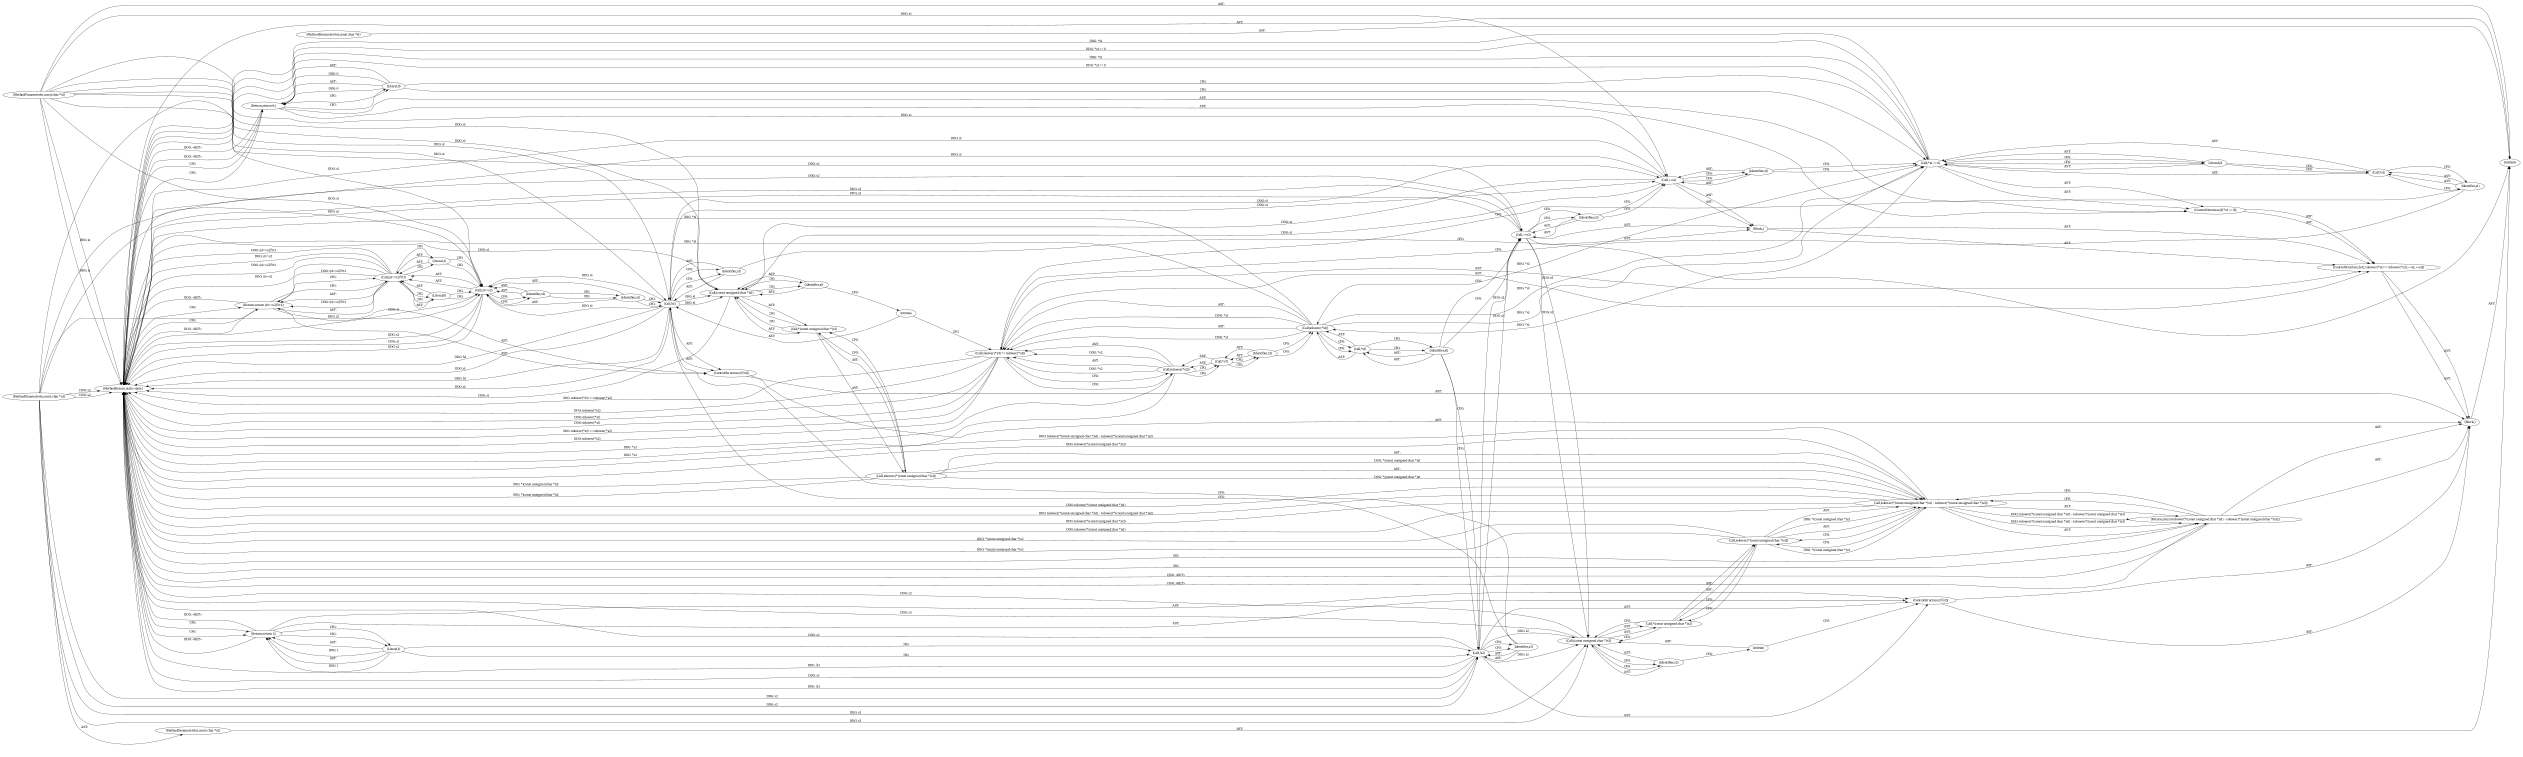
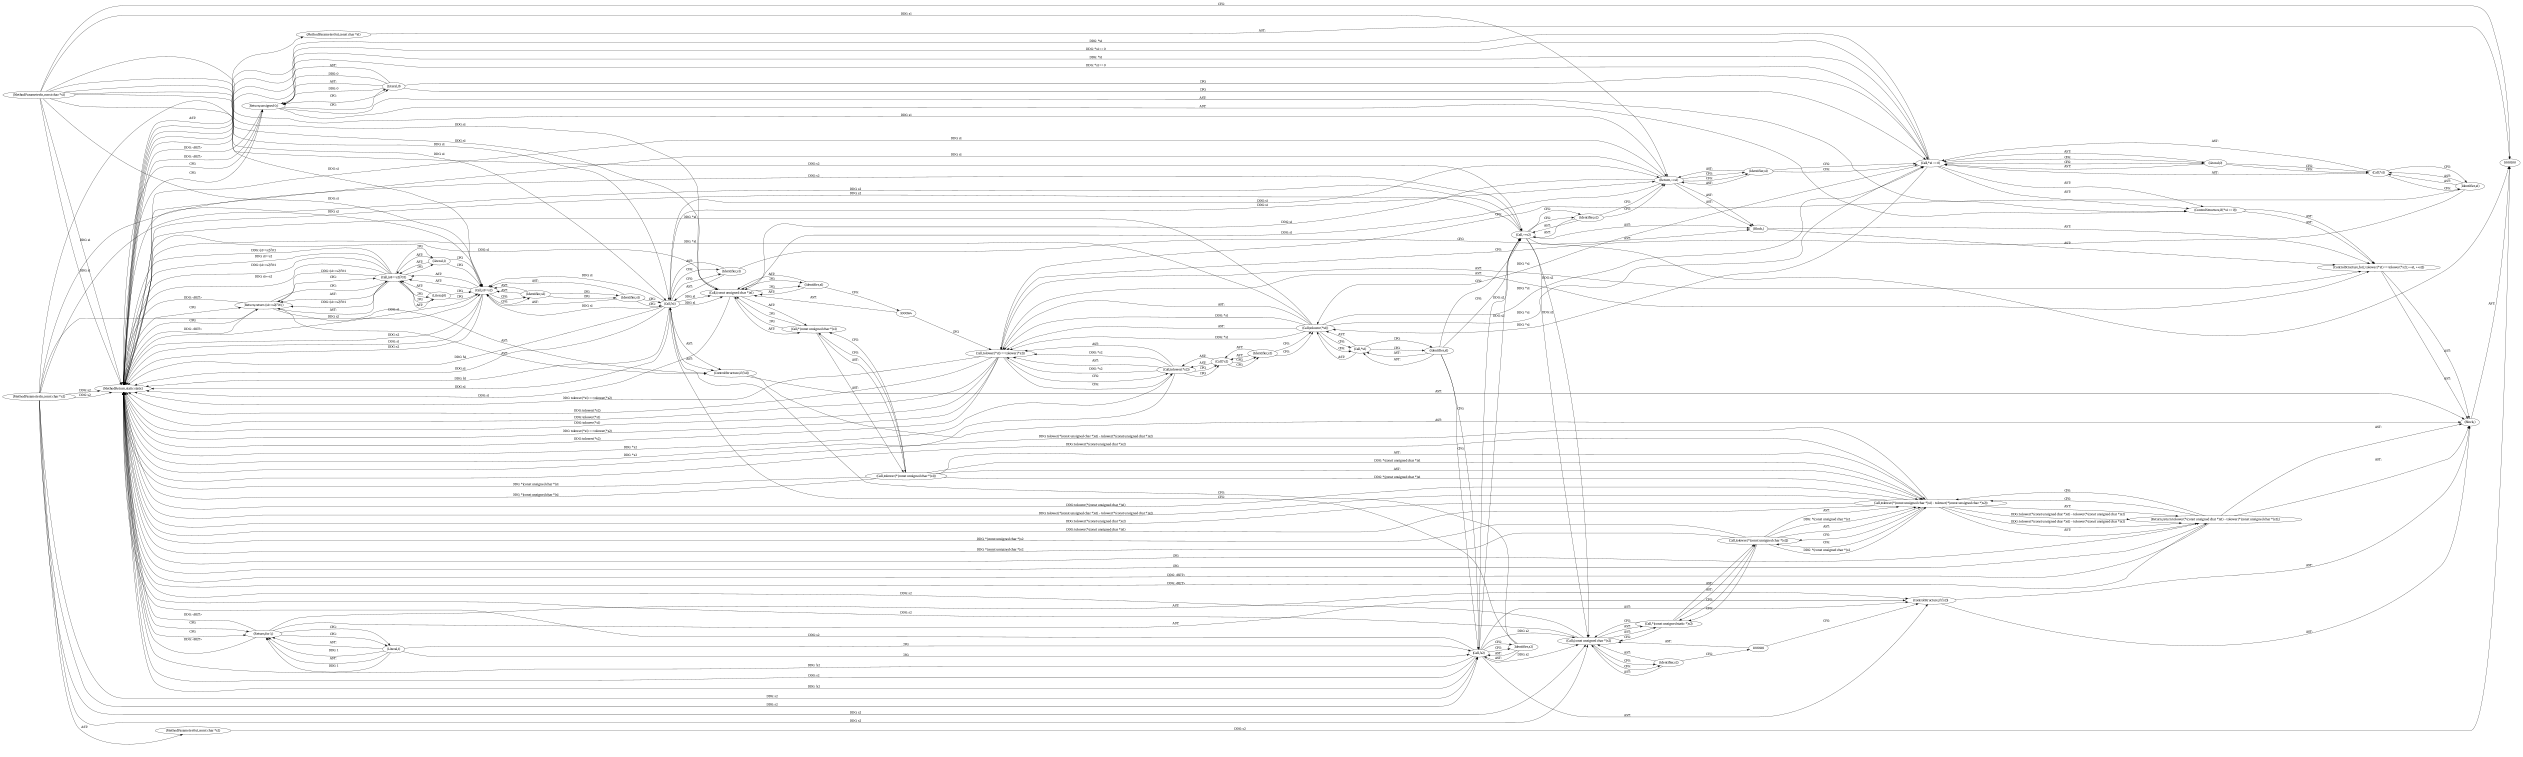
(1222, 4) -> (1222, 4)
(1236, 24) -> (148, 140)
(264, 106) -> (264, 106)
(1669, 180) -> (1669, 180)
(394, 277) -> (394, 277)
(264, 305) -> (264, 305)
(788, 343) -> (826, 304)
(1000, 354) -> (1000, 354)
(1222, 362) -> (1222, 362)
(1669, 624) -> (1669, 624)
(264, 634) -> (264, 634)
(1240, 729) -> (1240, 729)
